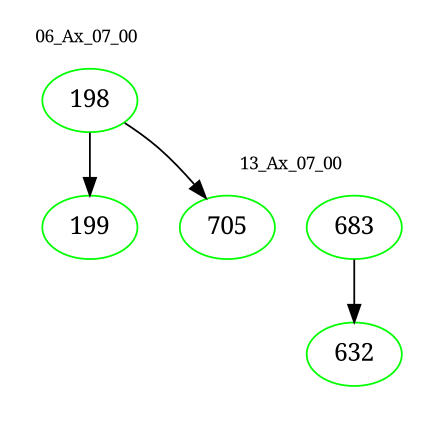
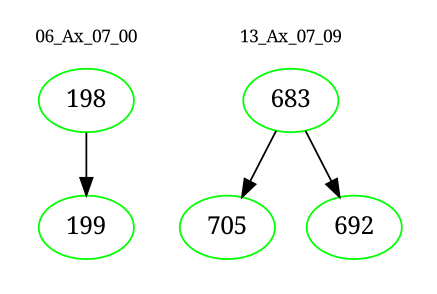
(177, 165) -> (263, 156)
(291, 165) -> (291, 38)
(354, 354) -> (354, 227)
